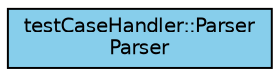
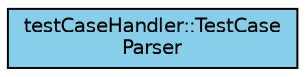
(140, 38) -> (153, 38)
